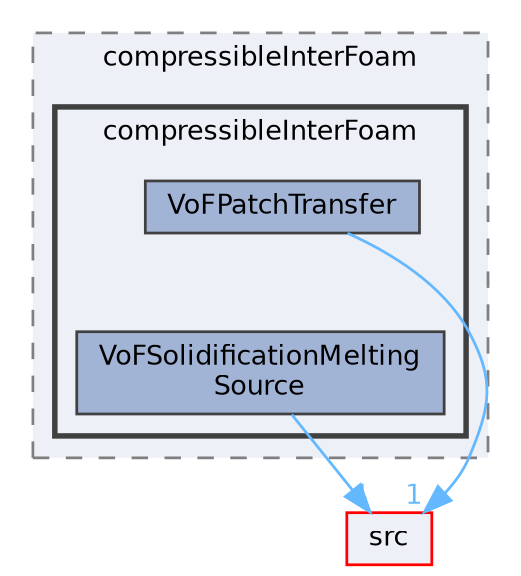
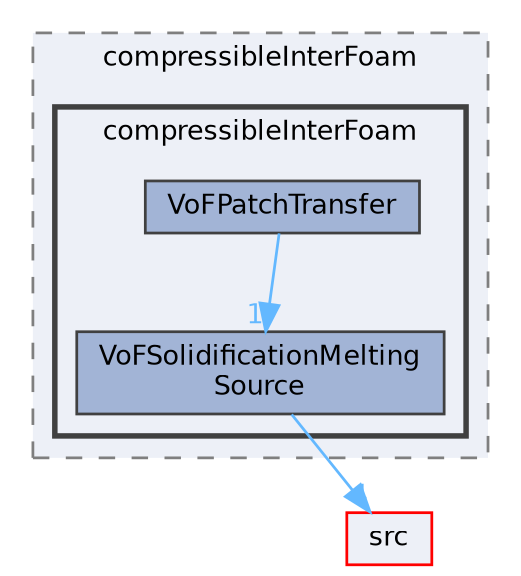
(449, 304) -> (274, 269)
